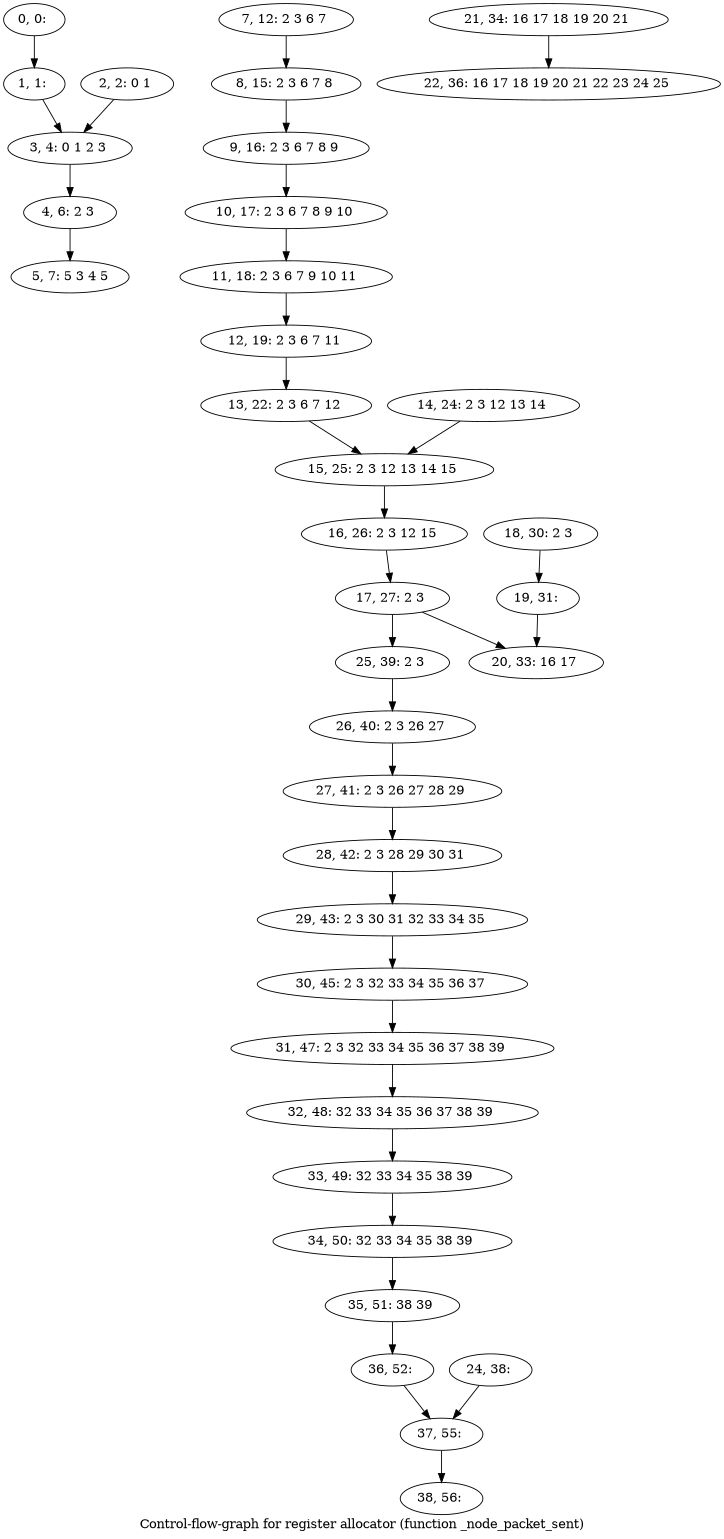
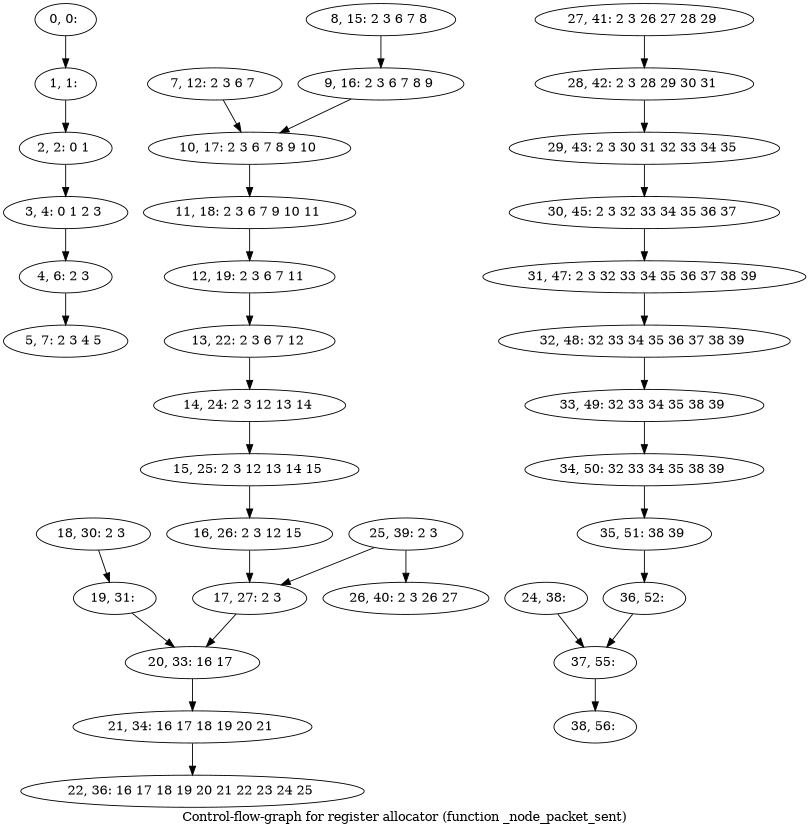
(286, 47) -> (230, 112)
(50, 112) -> (66, 112)
(70, 277) -> (66, 341)
(331, 435) -> (250, 369)
(392, 626) -> (332, 564)
none -> (192, 690)
(392, 755) -> none
